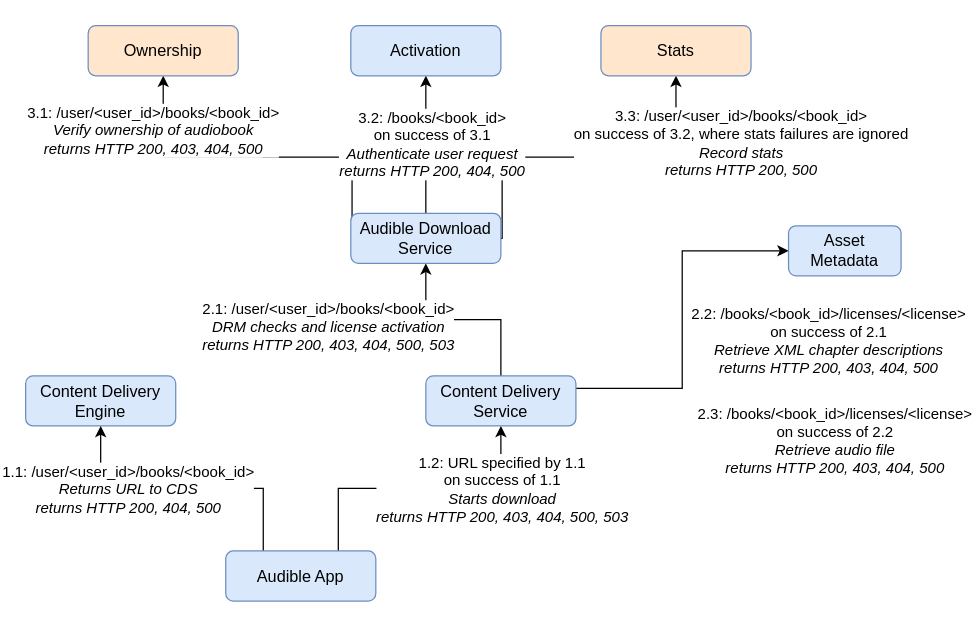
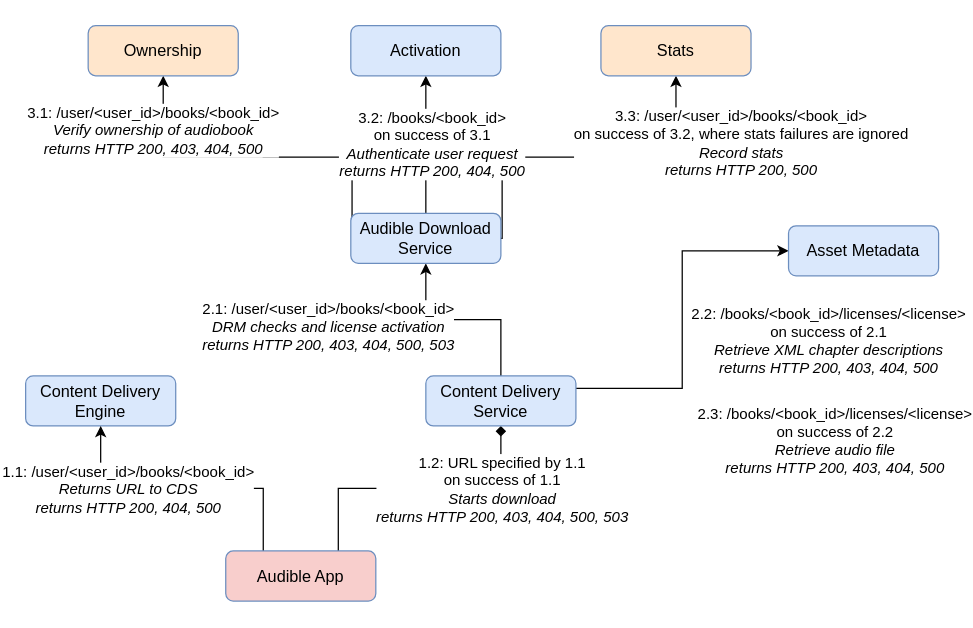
(844, 251) -> (863, 251)
(501, 436) -> (501, 436)
(301, 576) -> (301, 576)
